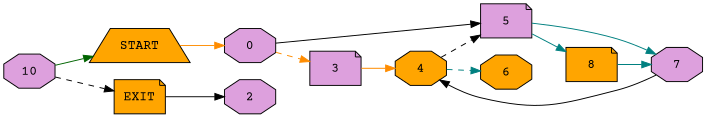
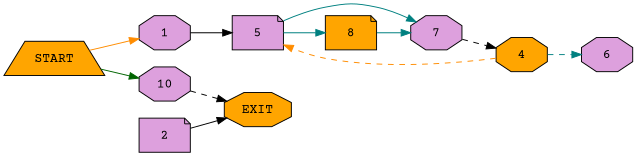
(250, 46) -> (165, 33)
(456, 49) -> (394, 64)
(69, 62) -> (115, 73)
(335, 68) -> none
(506, 72) -> (607, 55)
(140, 97) -> (258, 110)
(190, 97) -> (204, 125)
(250, 97) -> (165, 135)
(553, 104) -> (475, 42)
